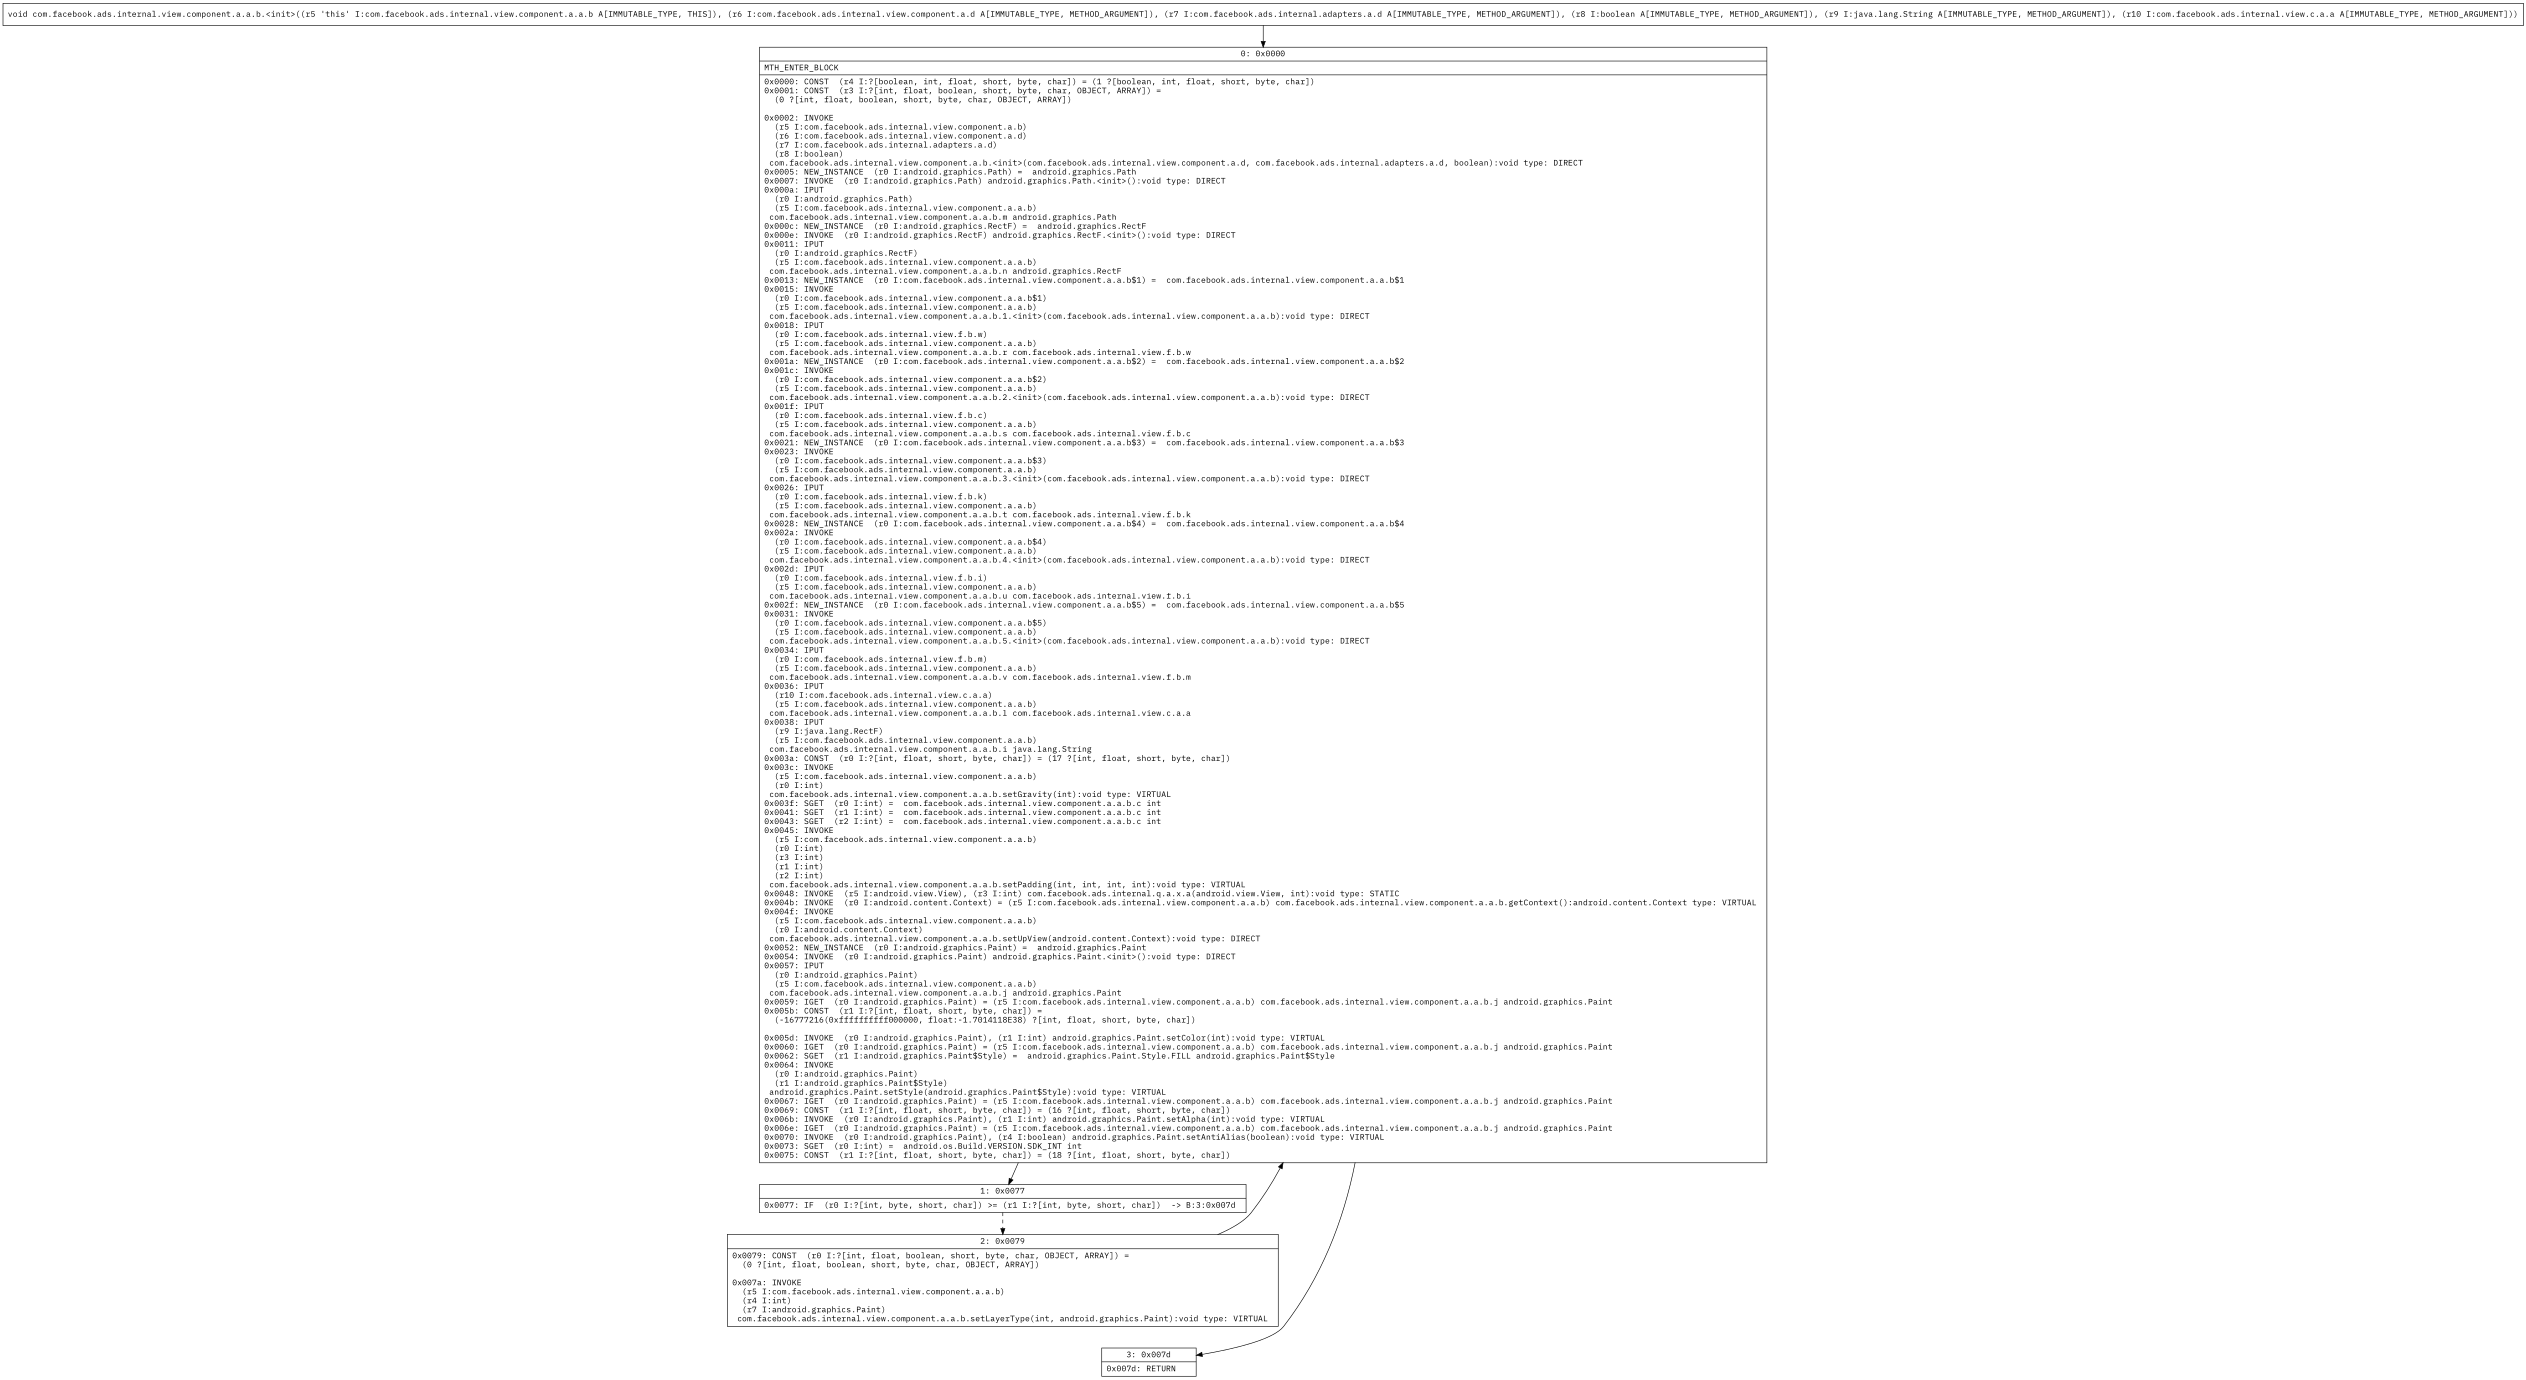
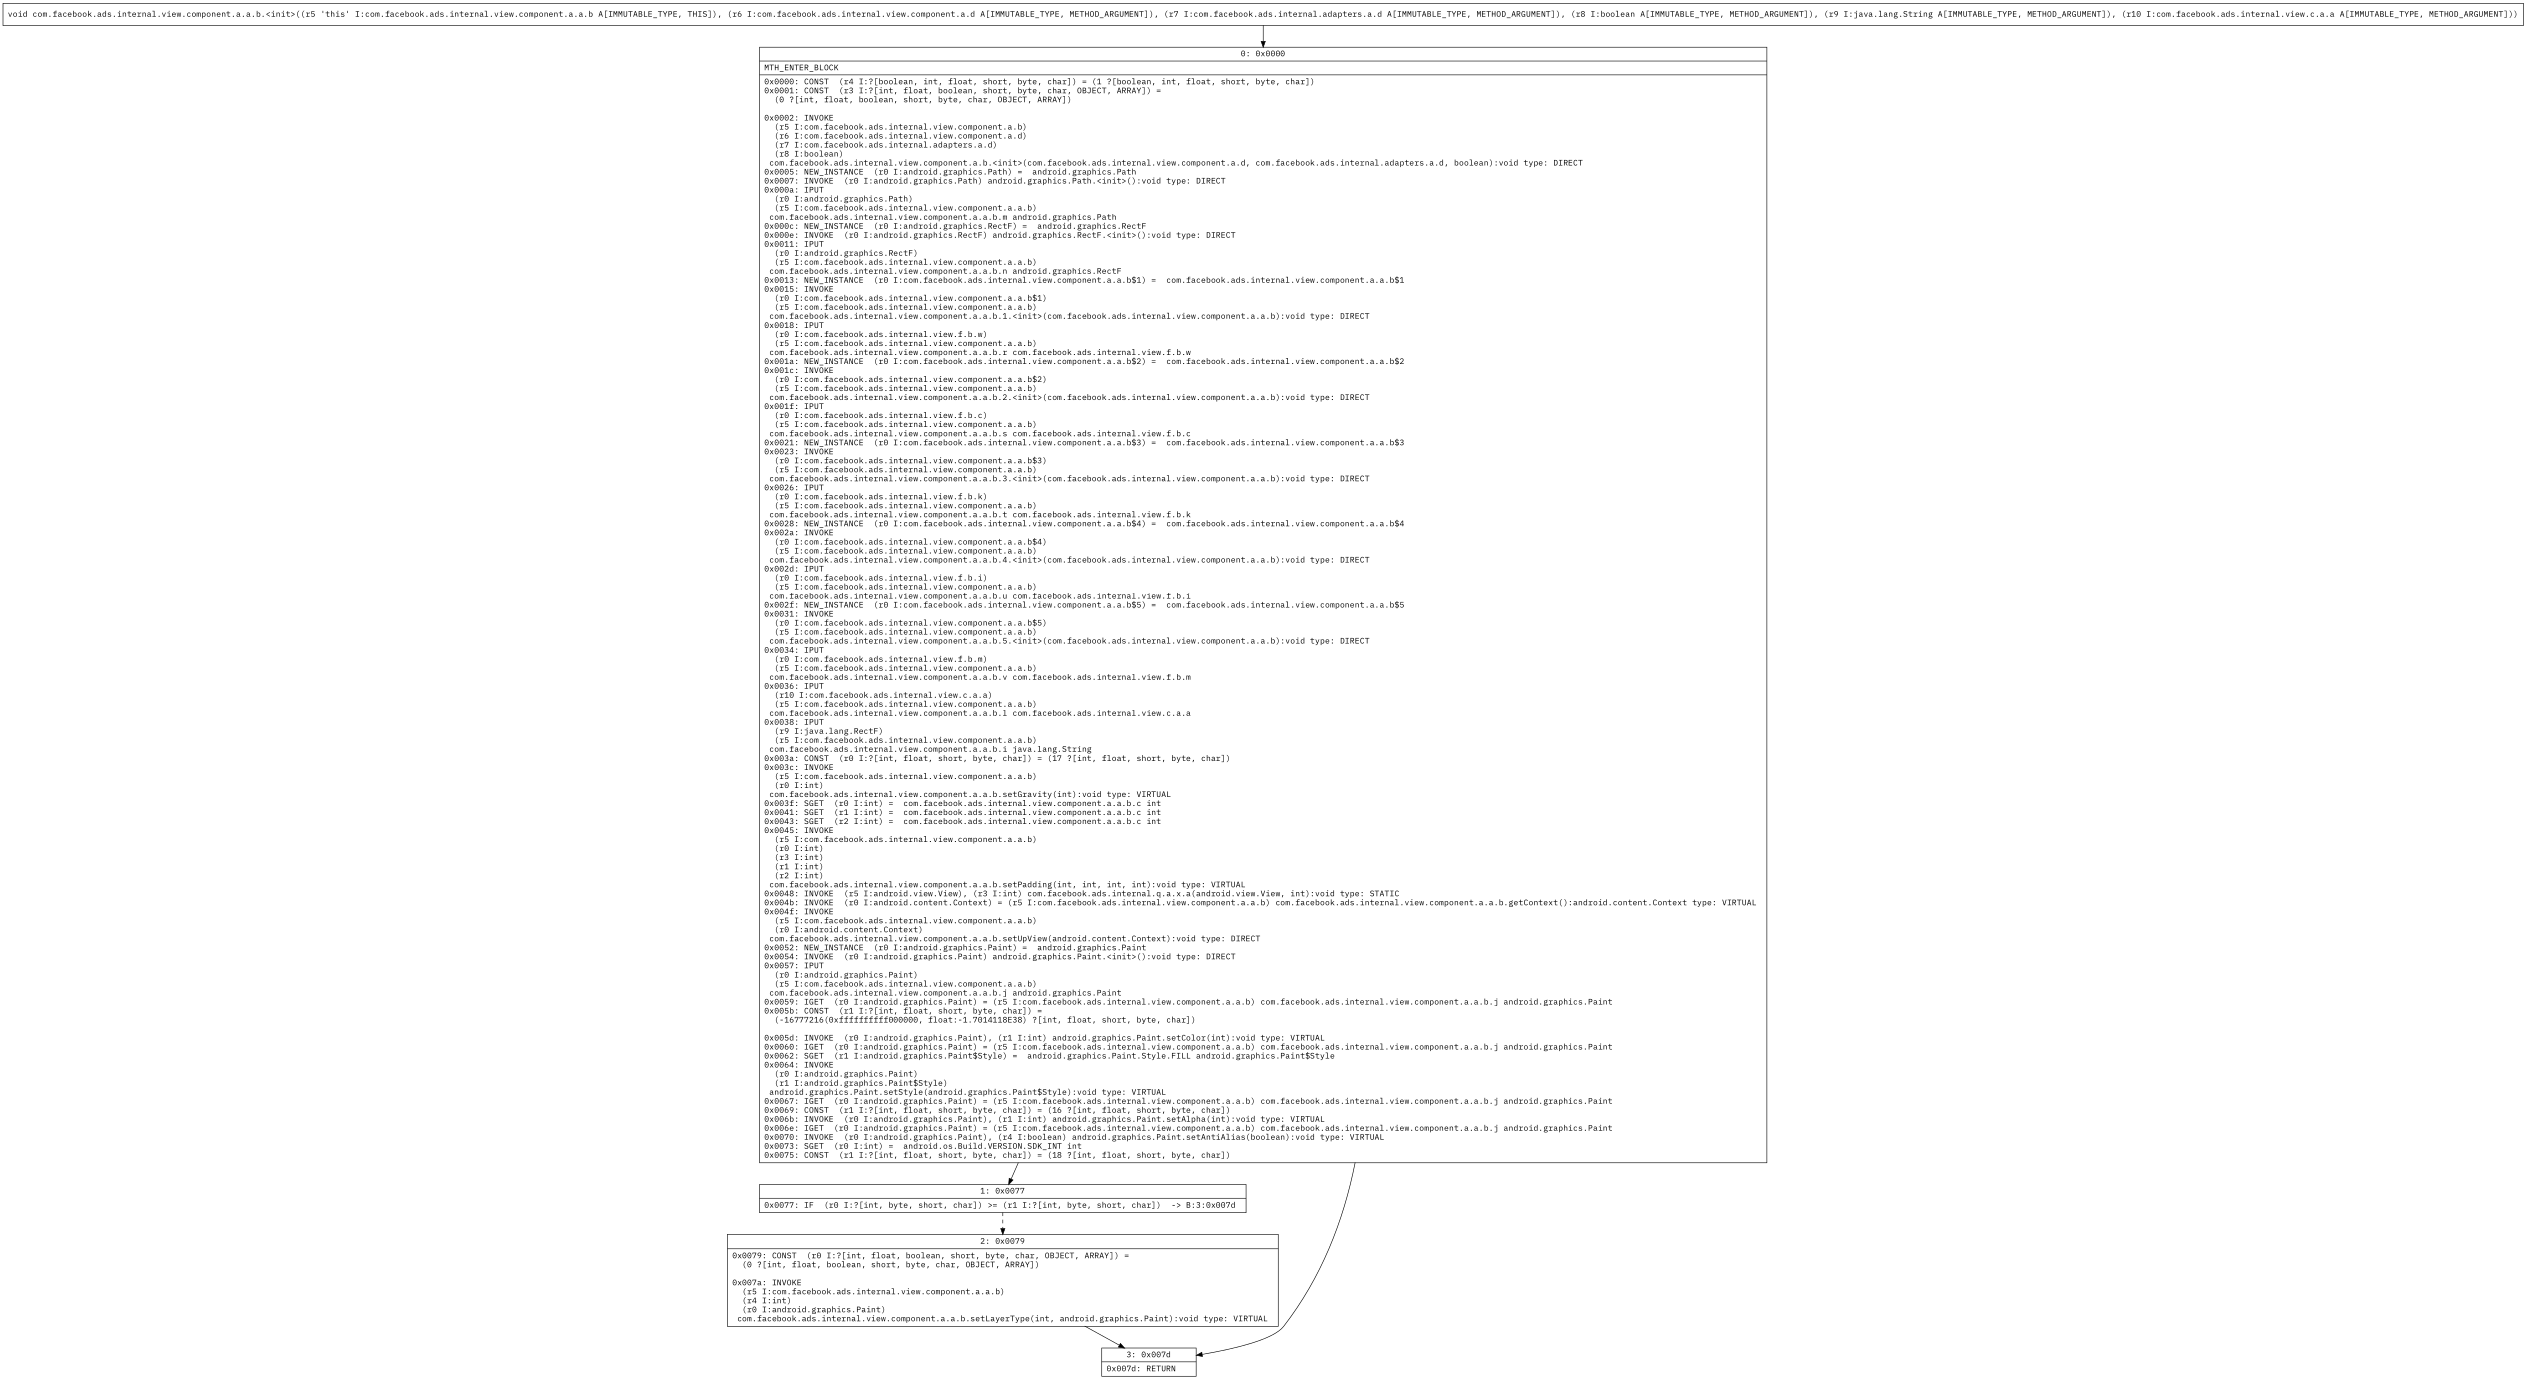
(1255, 1208) -> (1102, 1336)
(809, 1310) -> (809, 1310)
